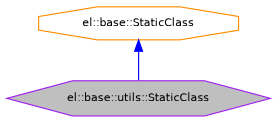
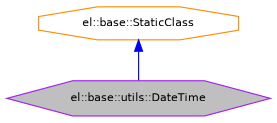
(139, 98) -> (139, 98)
